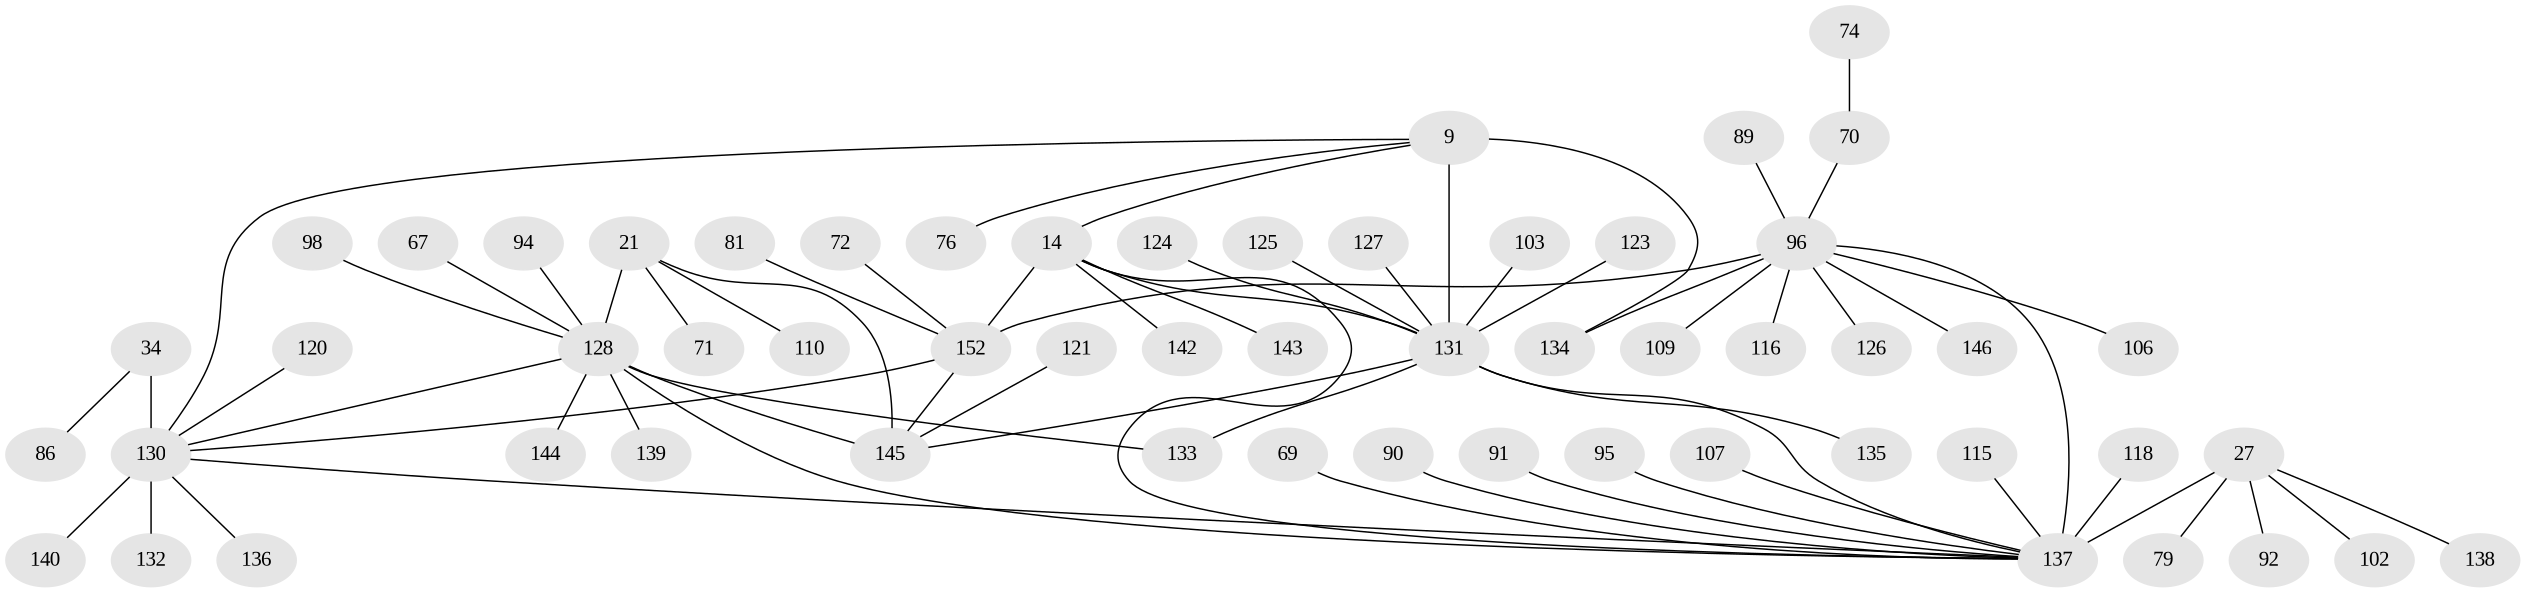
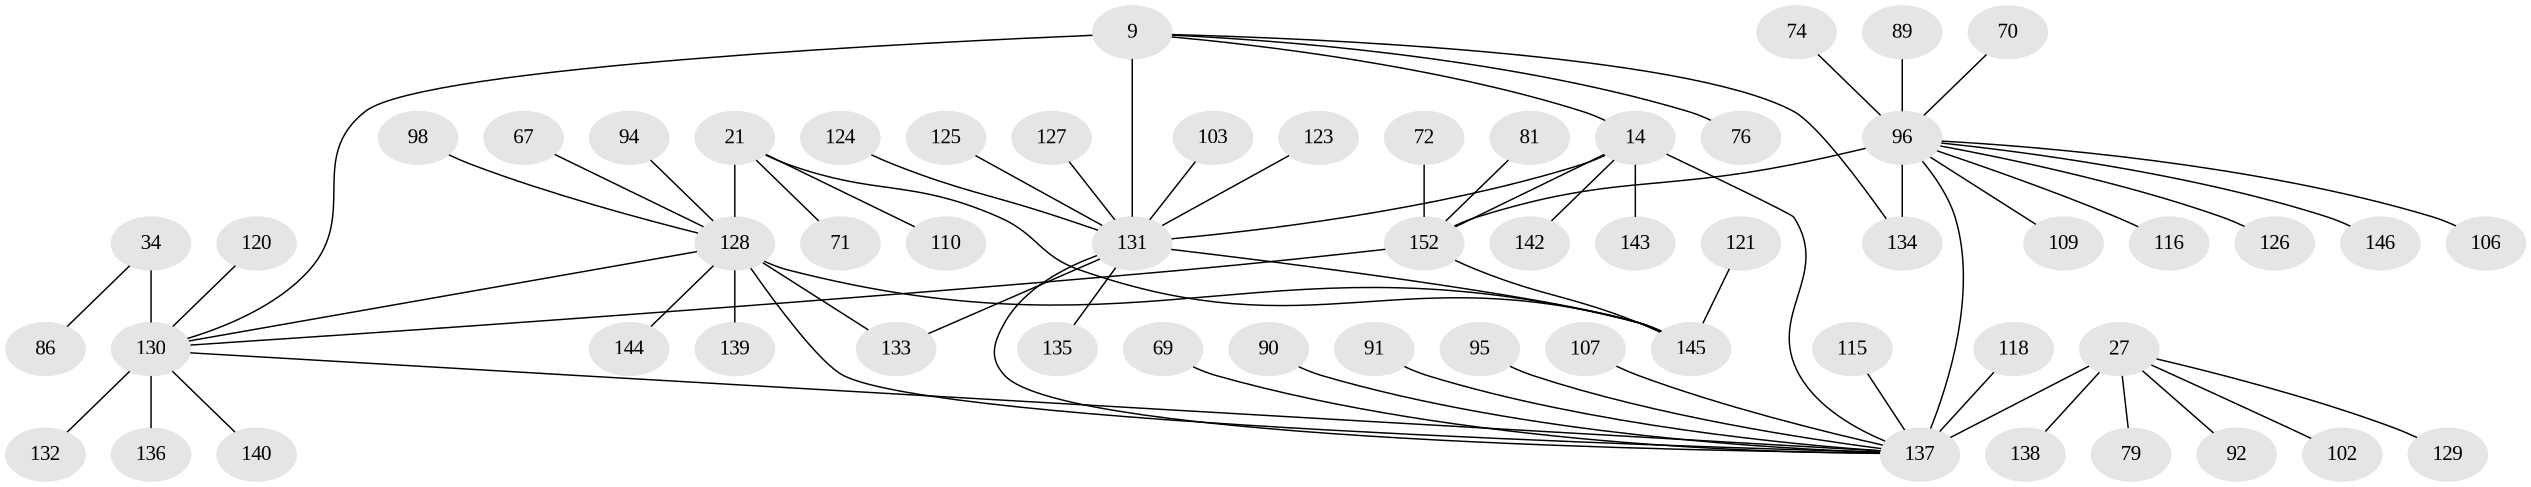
(1849, 85) -> (1849, 85)
none -> (2448, 455)
